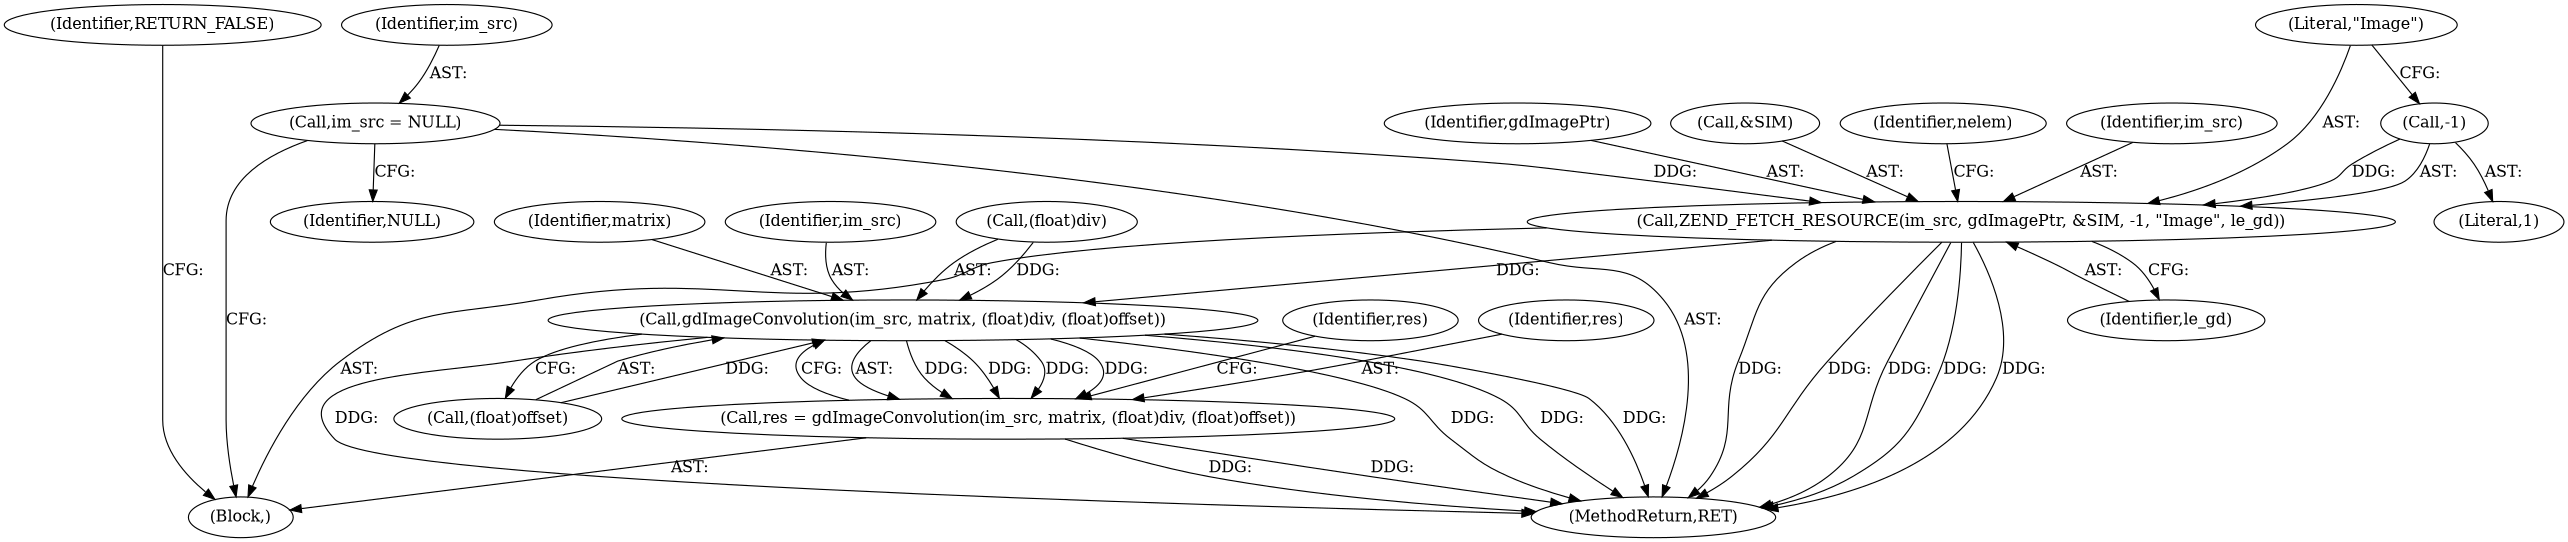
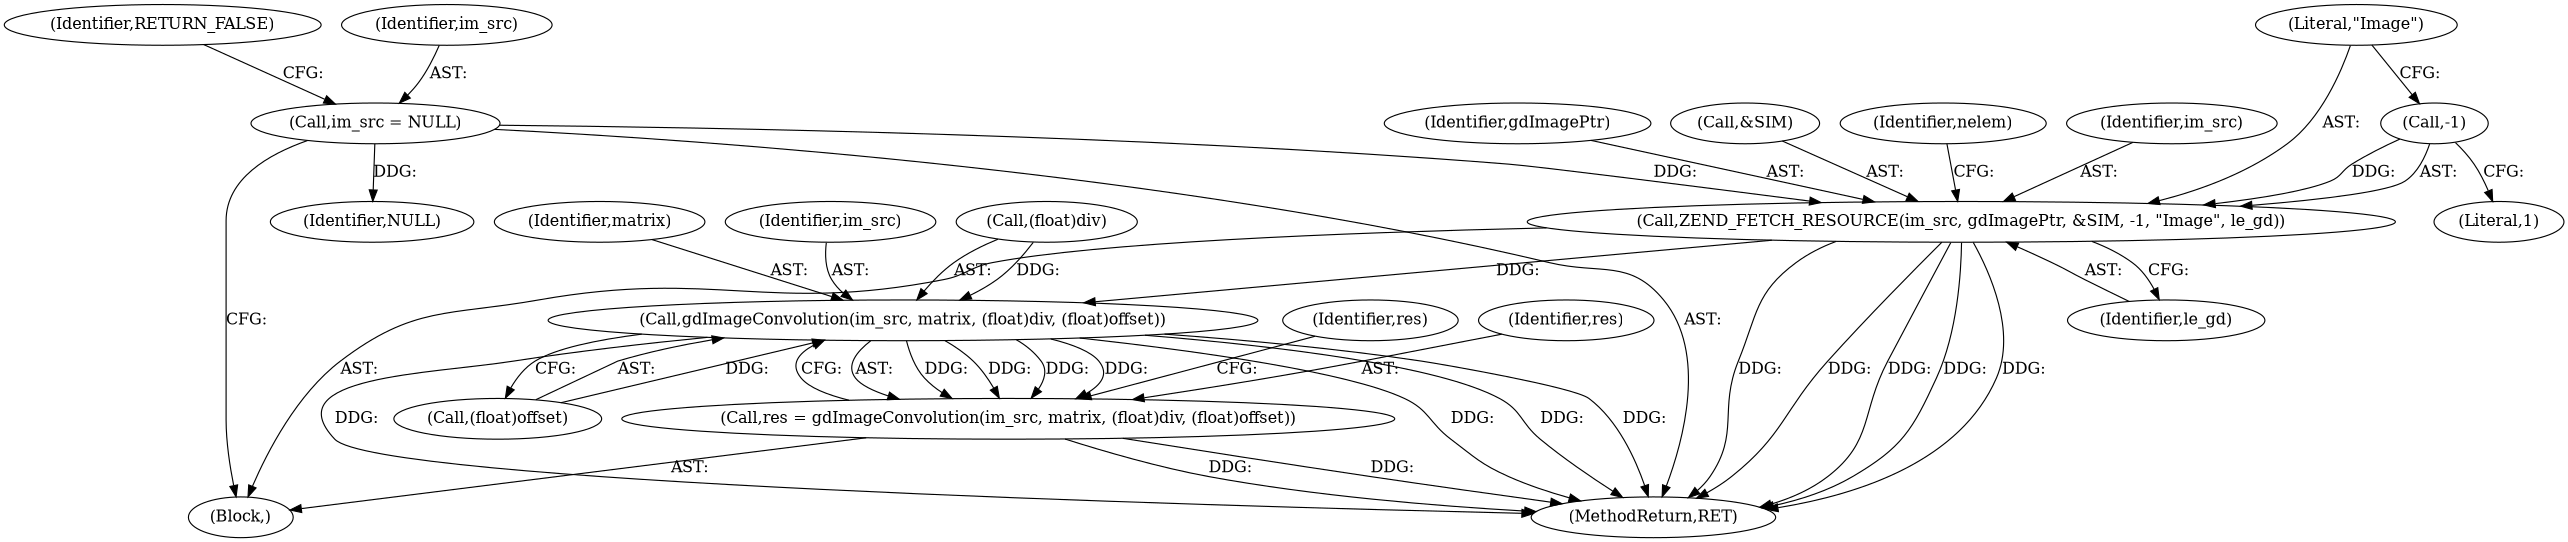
(398, 173) -> (398, 173)
(2506, 173) -> (2506, 173)
(163, 276) -> (264, 72)
